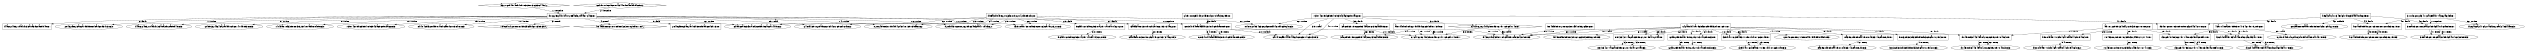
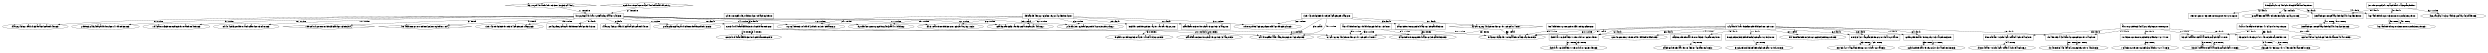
(1759, 17) -> none
(1168, 21) -> (710, 21)
(2436, 21) -> (2374, 11)
(2107, 32) -> (2096, 32)
